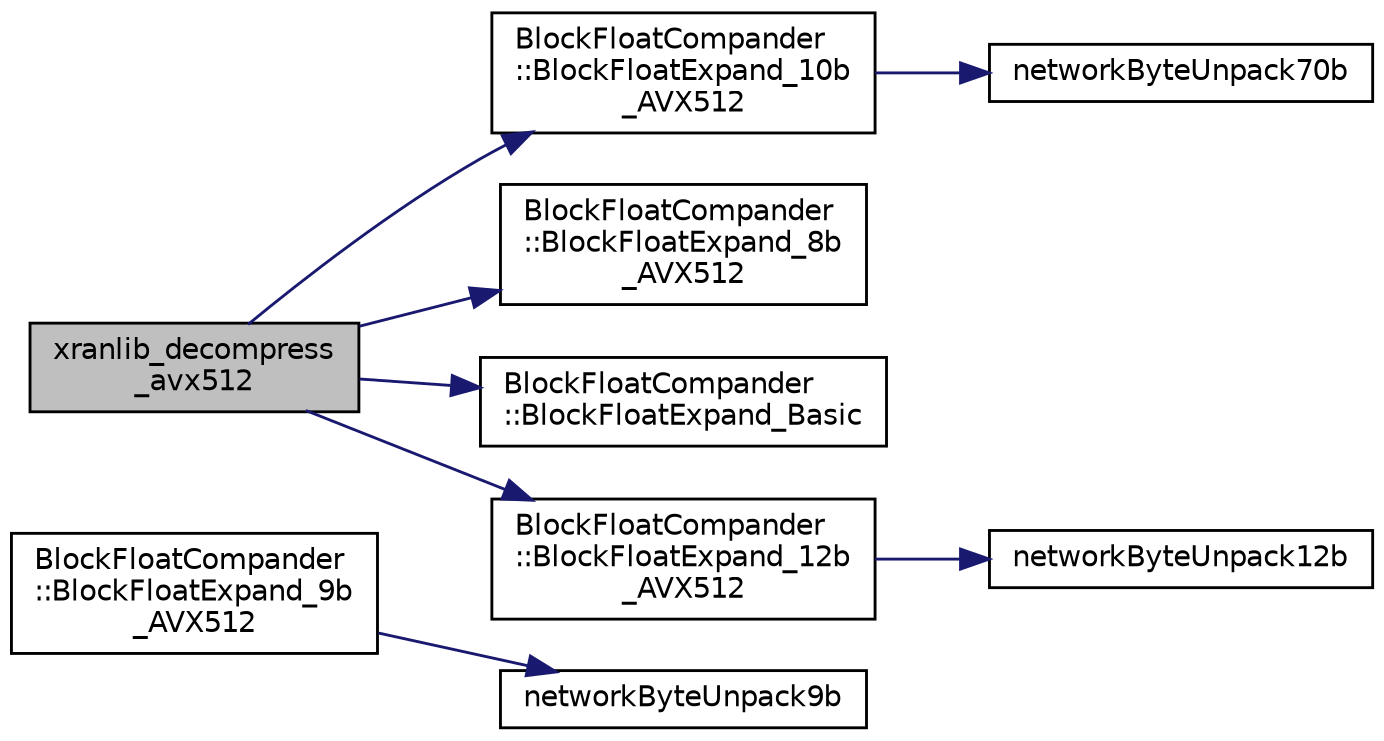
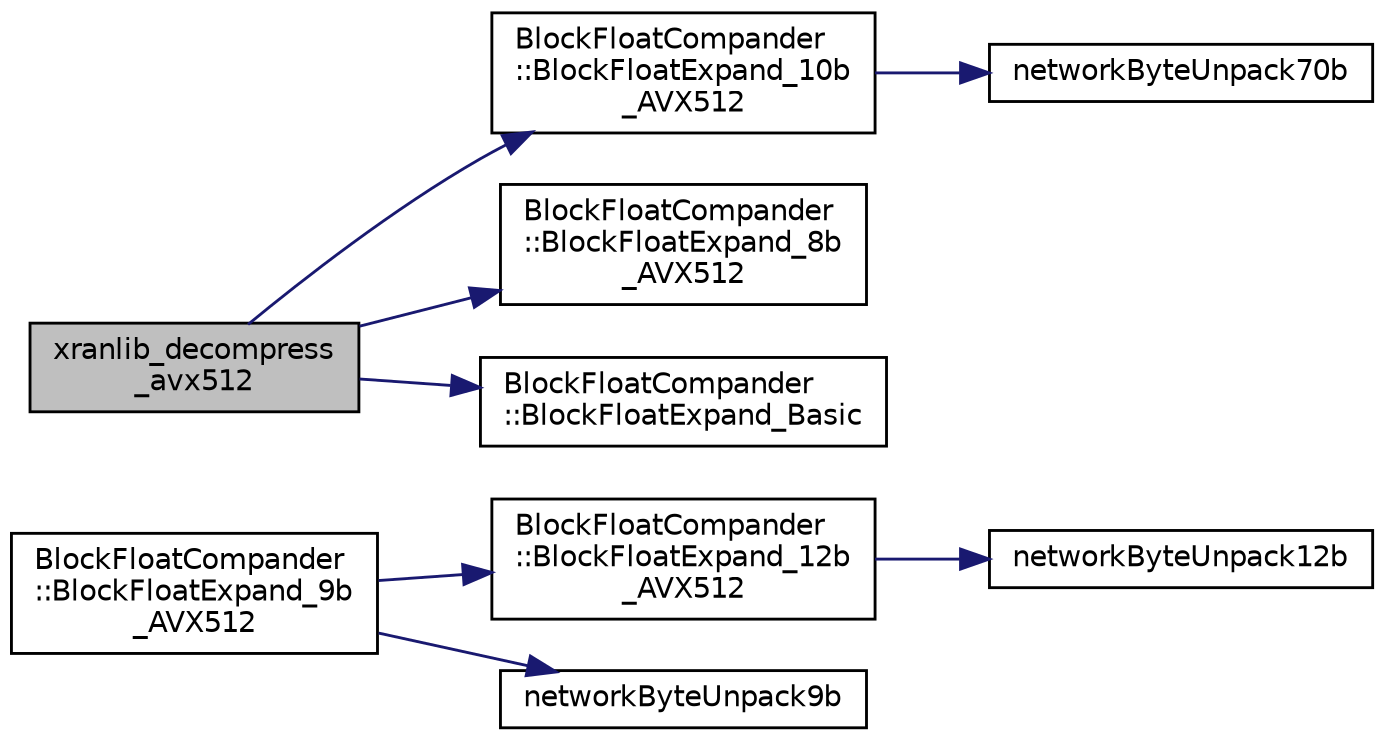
(405, 450) -> (421, 578)
